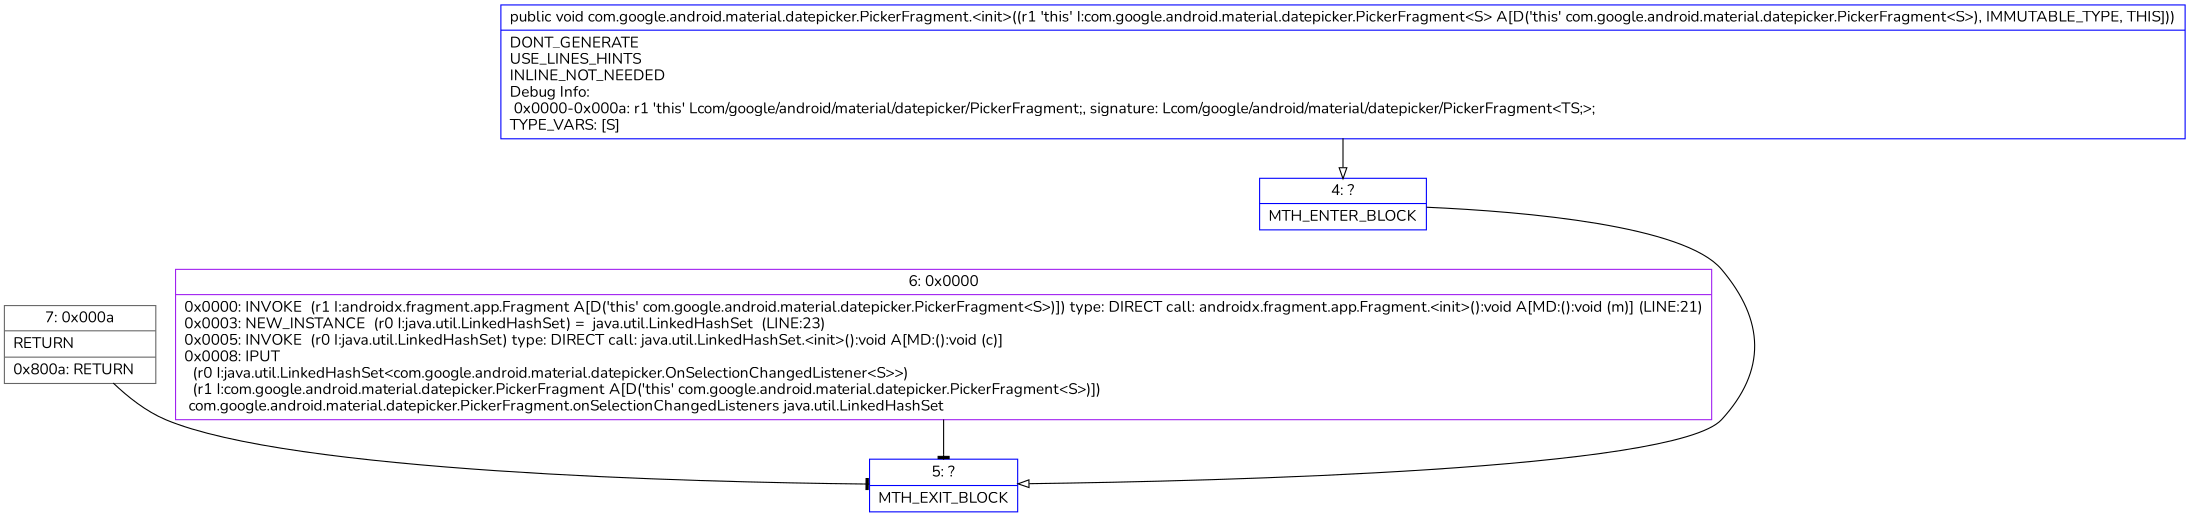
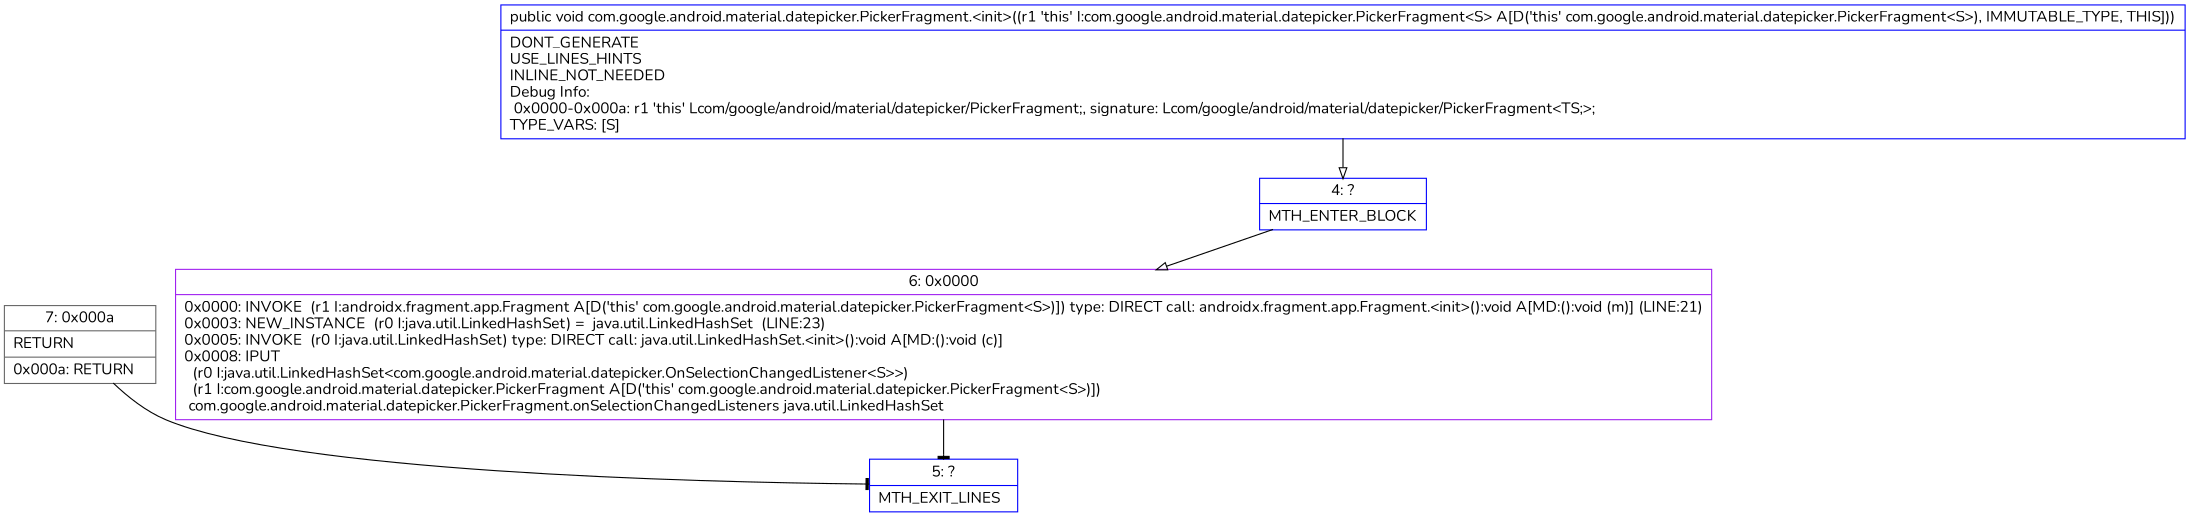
(80, 370) -> (80, 370)
(1614, 451) -> (1220, 248)
(944, 498) -> (940, 498)
